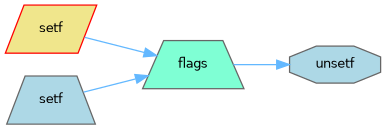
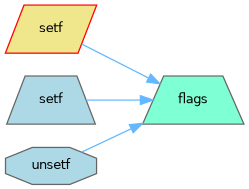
(255, 65) -> (106, 140)
